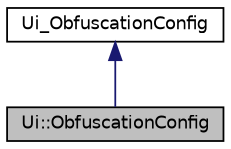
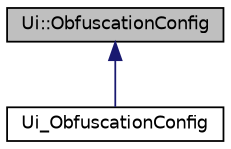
(115, 84) -> (115, 84)
